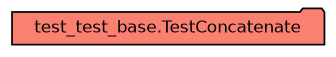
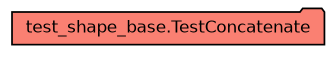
(168, 28) -> (168, 28)
